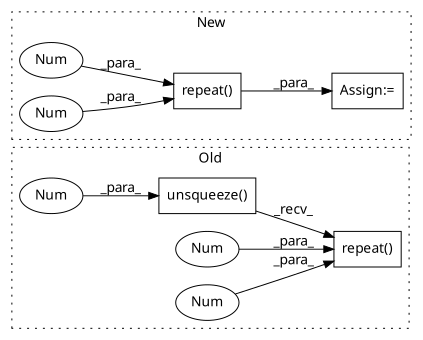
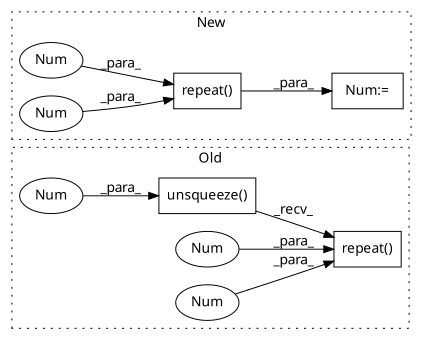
(368, 91) -> (368, 91)
